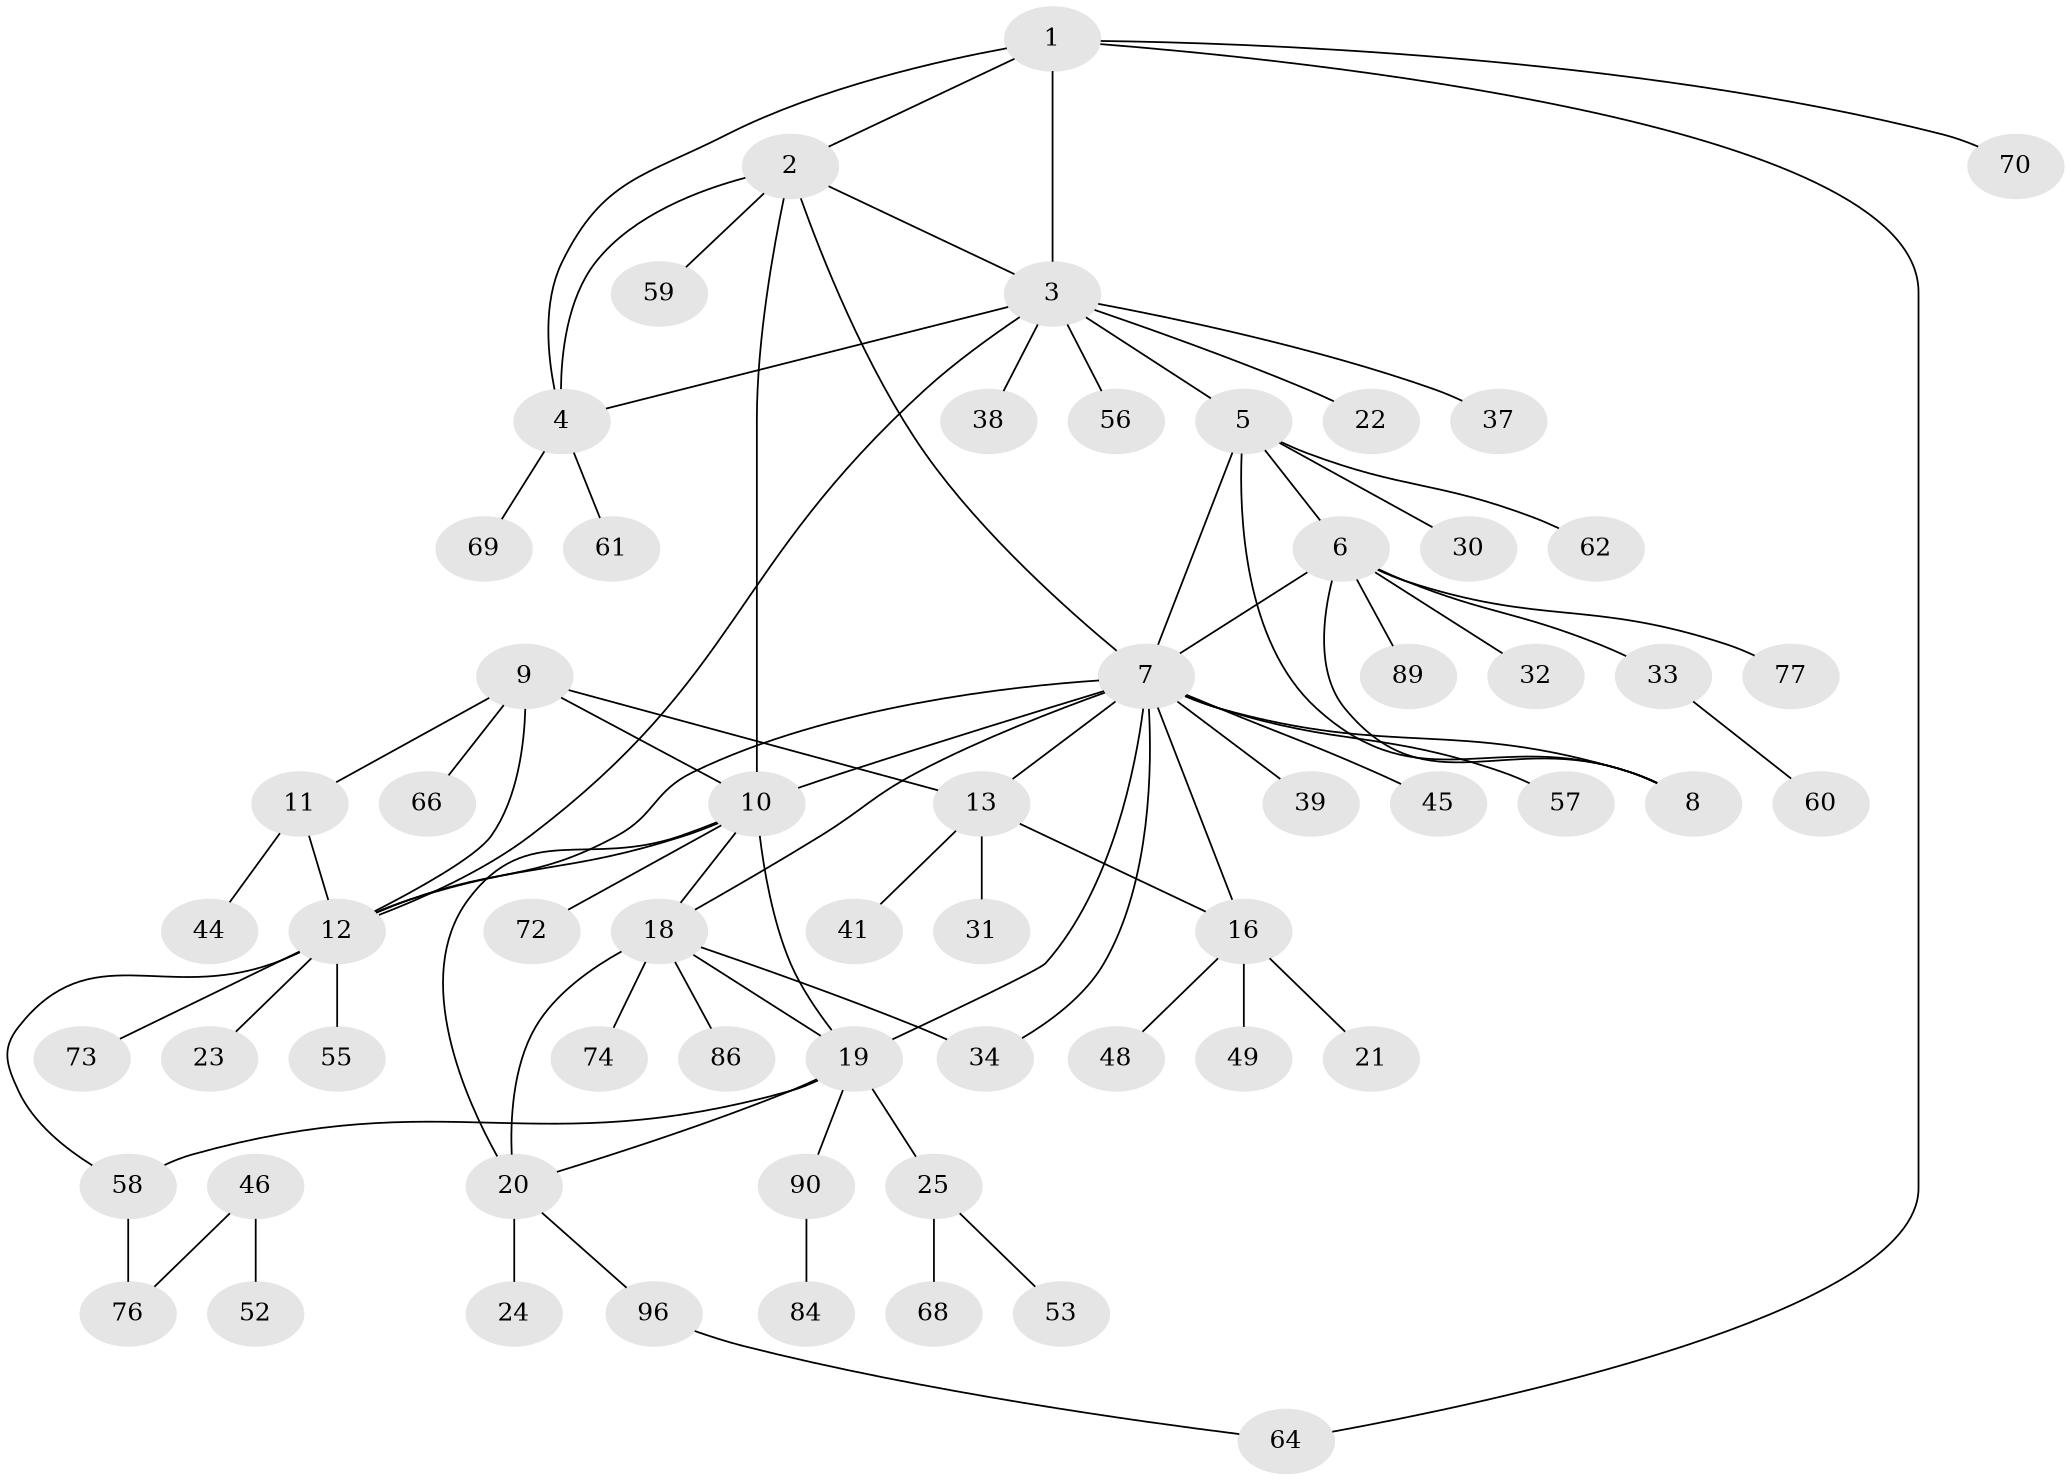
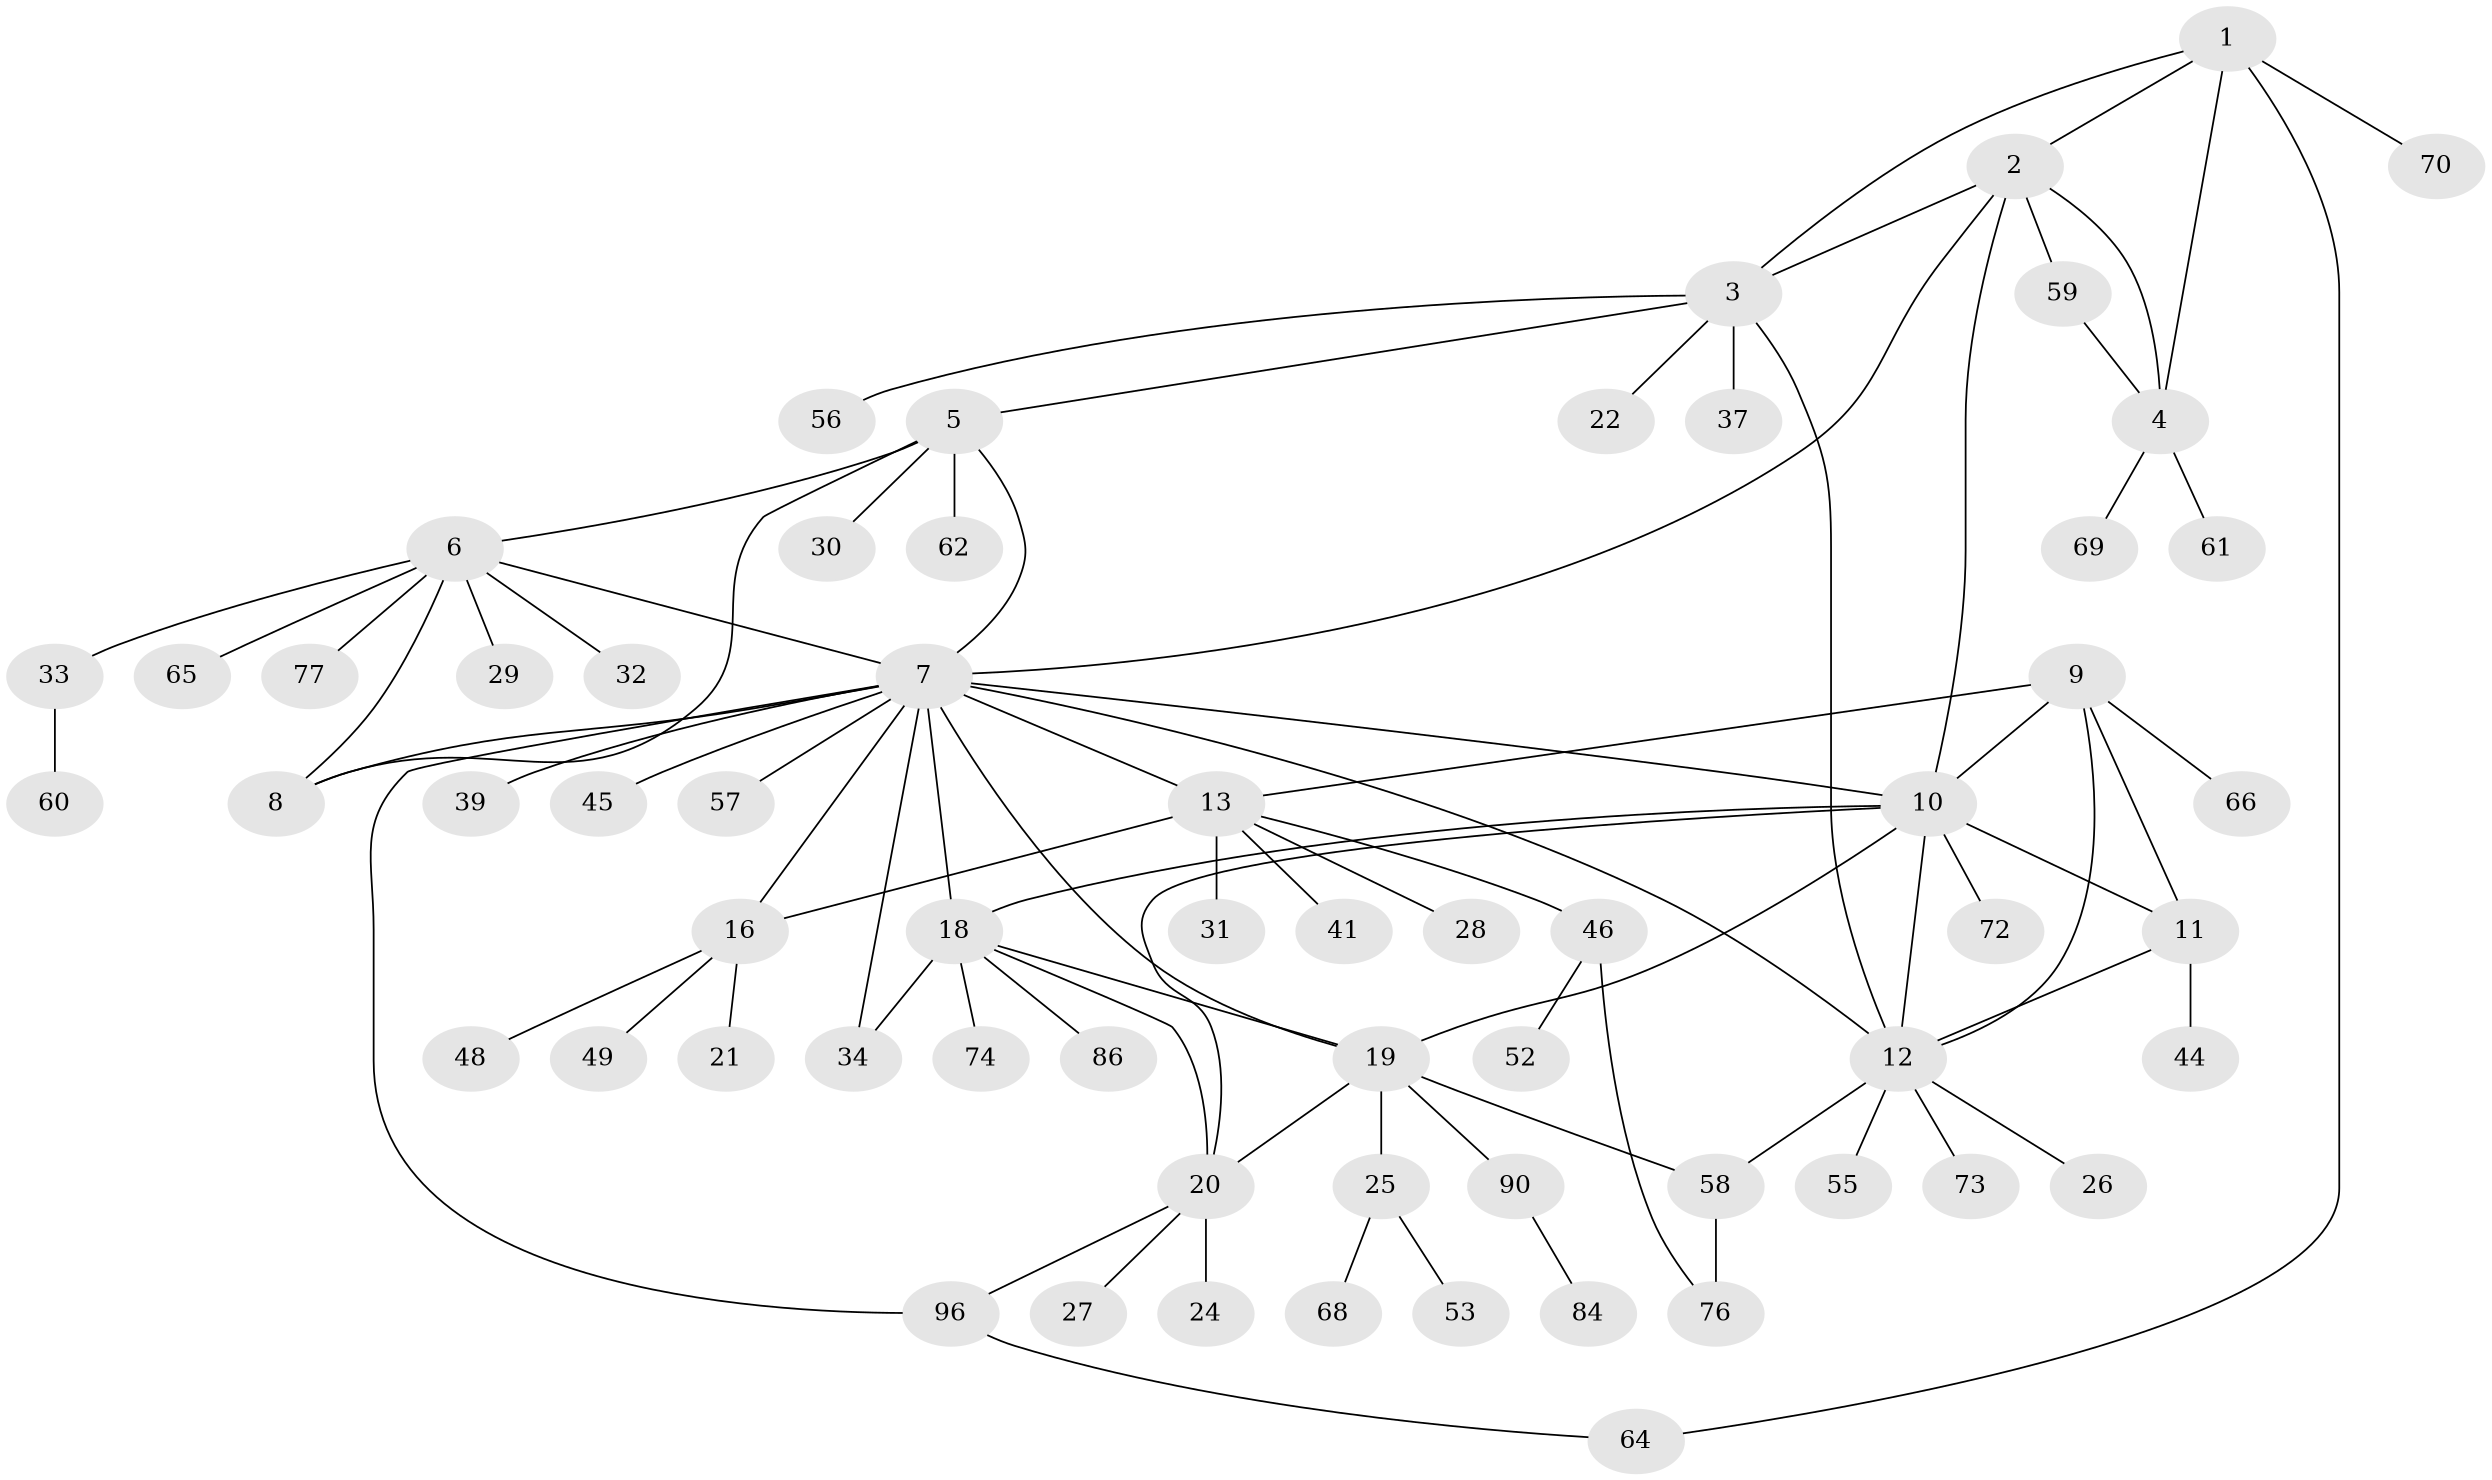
(807, 358) -> (2112, 358)
(989, 421) -> none
none -> (182, 676)
(1409, 676) -> (505, 676)
none -> (1413, 858)
none -> (2059, 868)
none -> (1472, 931)
none -> (374, 993)
(210, 1059) -> (2098, 1186)
none -> (1078, 1314)
